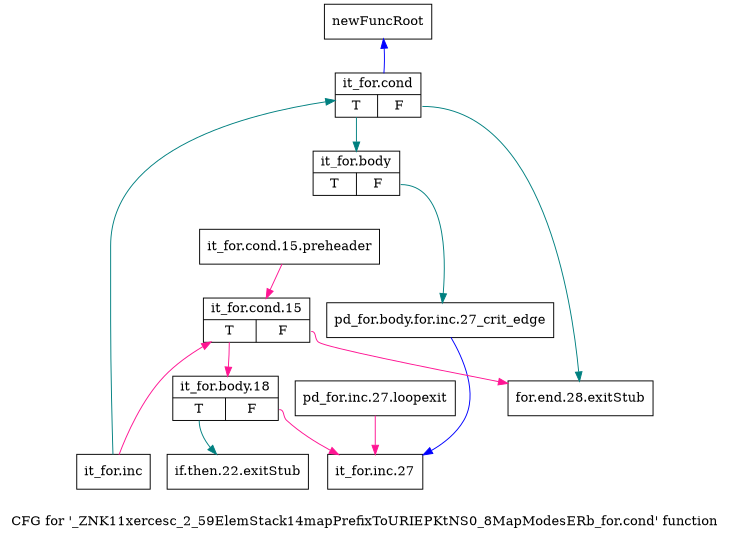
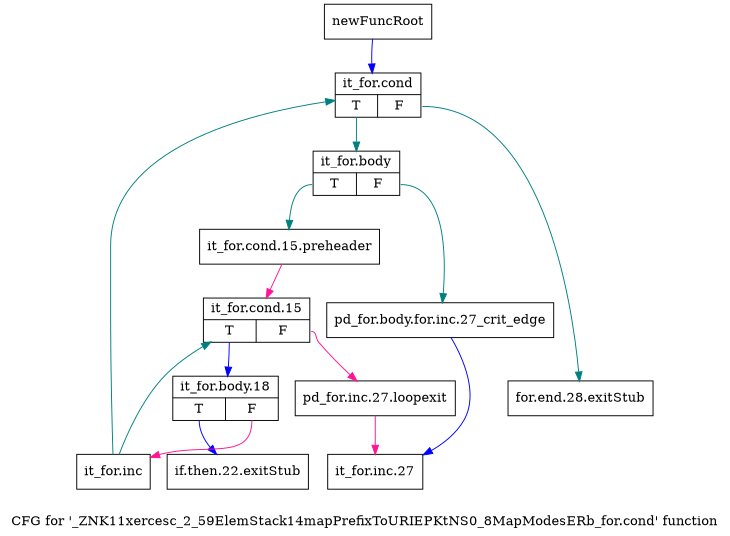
(384, 61) -> (372, 51)
none -> (295, 198)
(229, 355) -> (229, 355)
(401, 362) -> (329, 354)
(151, 393) -> (151, 393)
(302, 433) -> (216, 449)
(202, 435) -> (202, 435)
